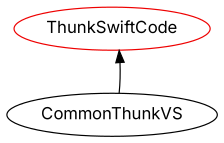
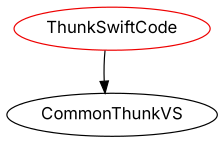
(120, 78) -> (104, 66)
